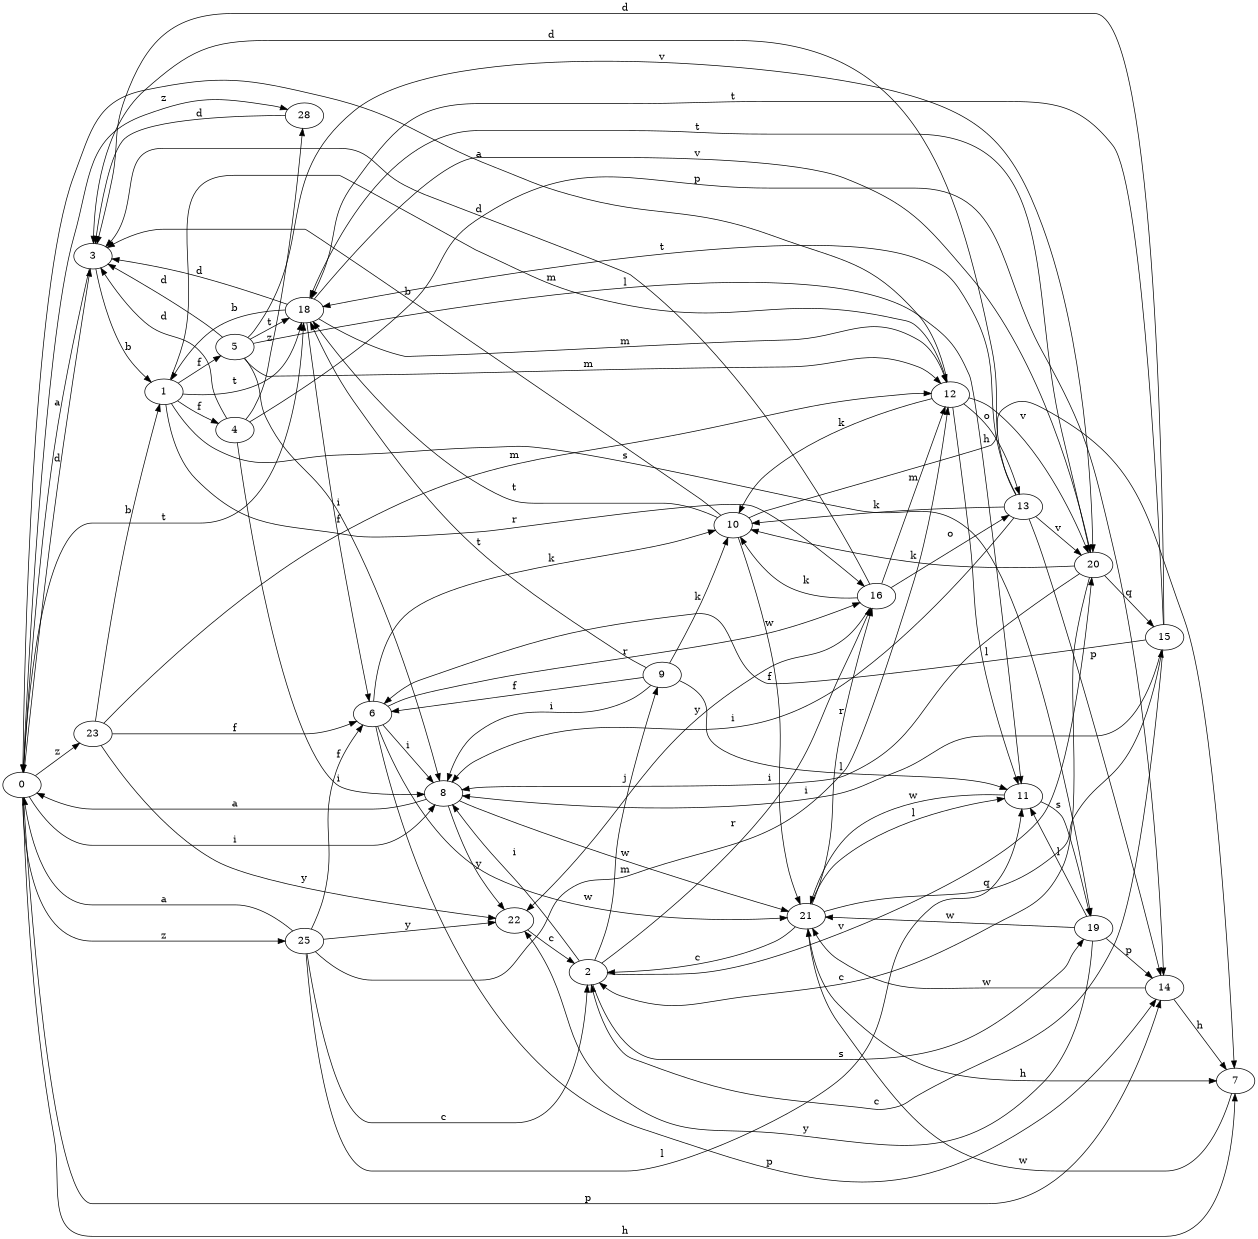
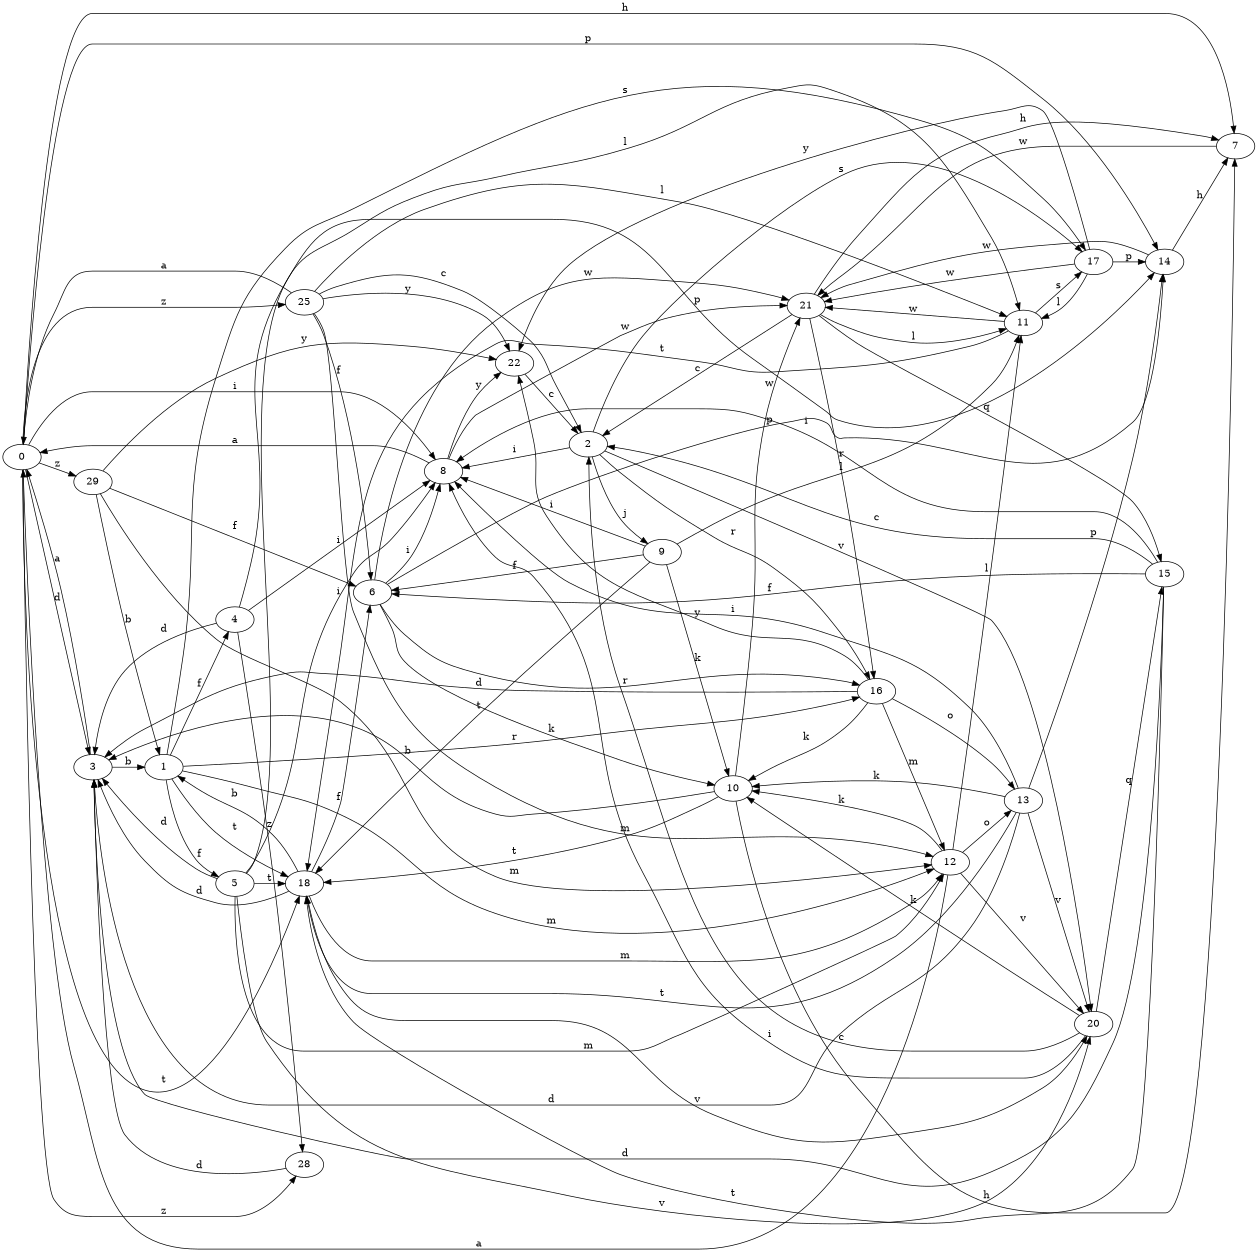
(822, 134) -> (471, 359)
(93, 734) -> (93, 482)
(1094, 928) -> (1094, 262)
